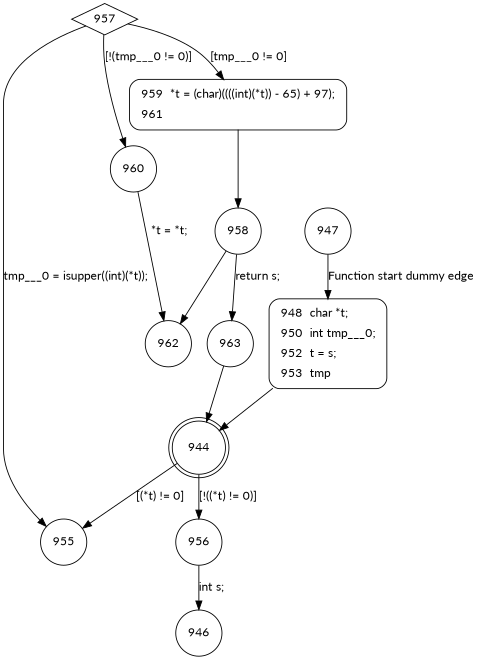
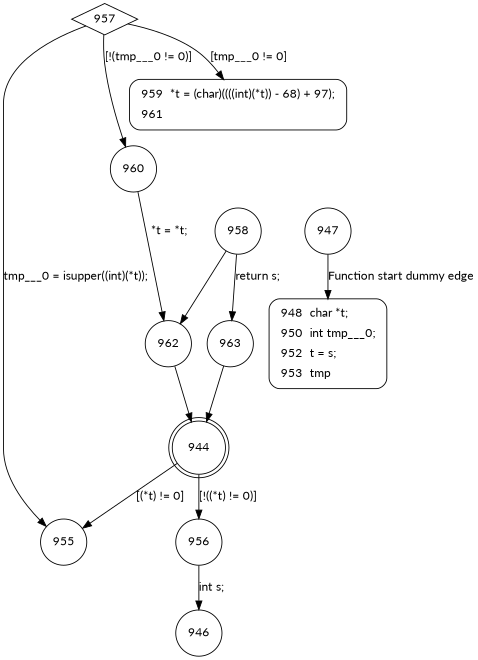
(253, 94) -> (253, 94)
(238, 164) -> none
(250, 407) -> (182, 390)
